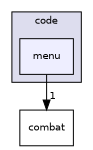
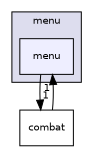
(47, 21) -> (47, 21)
none -> (53, 97)
